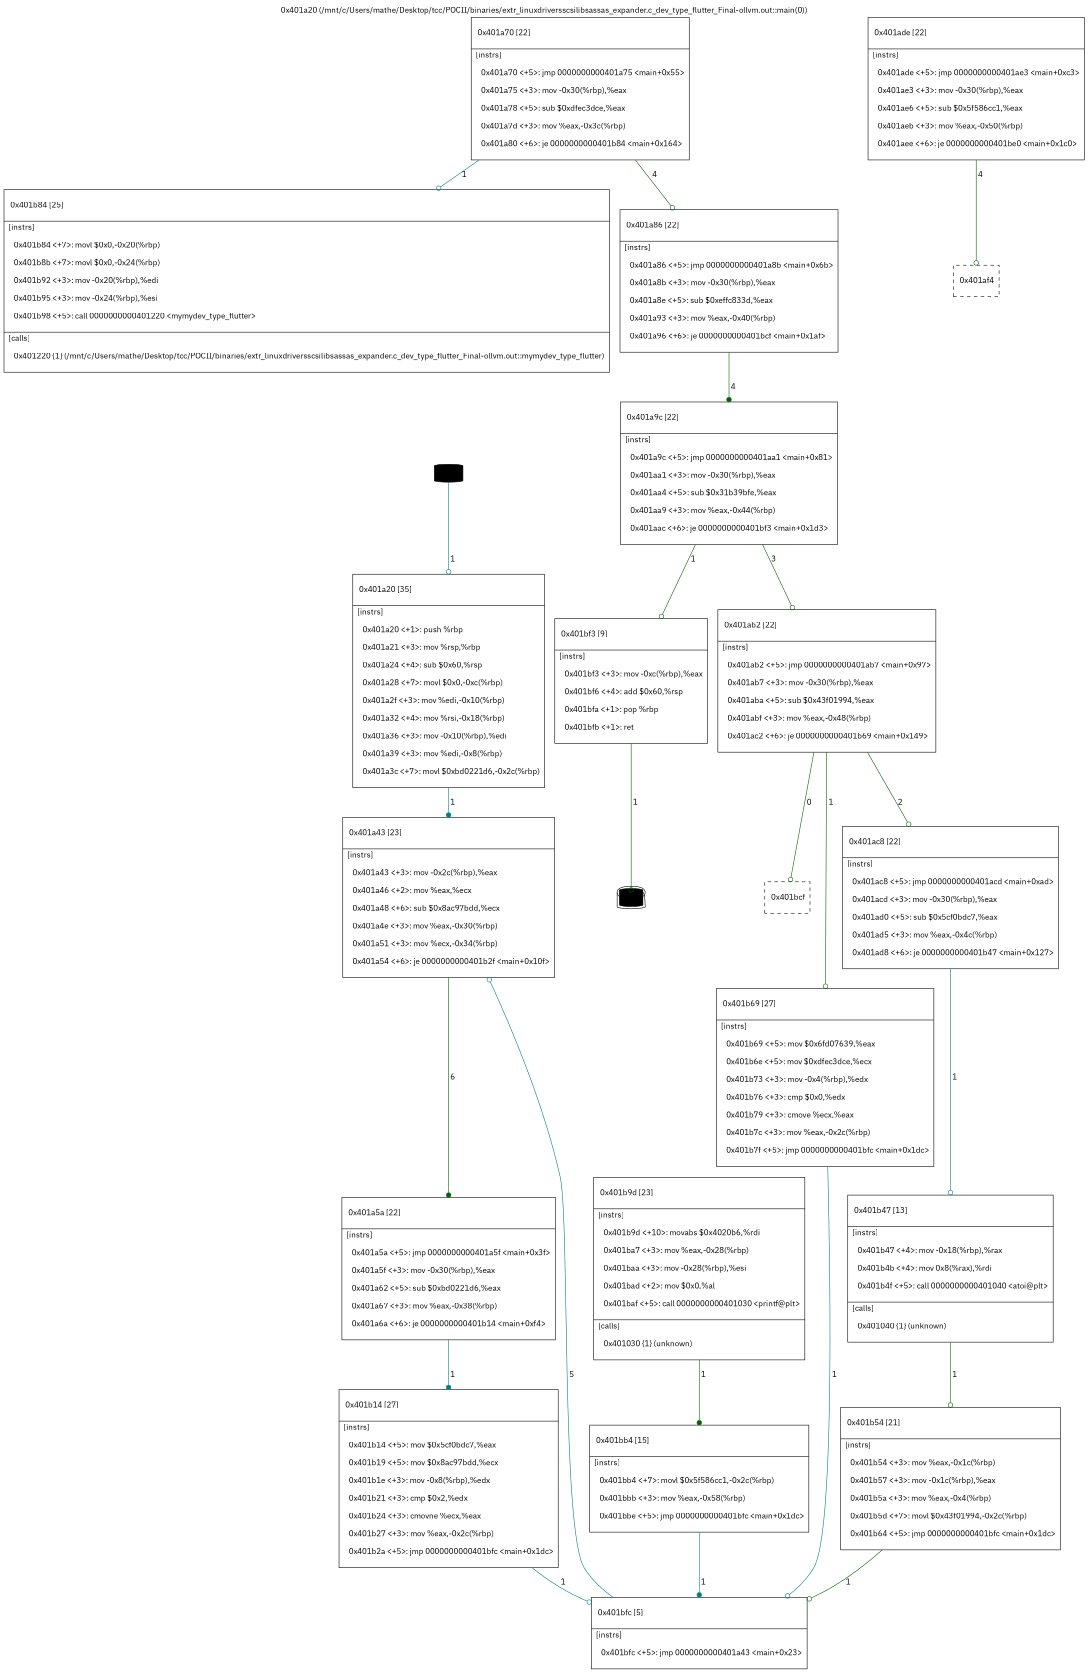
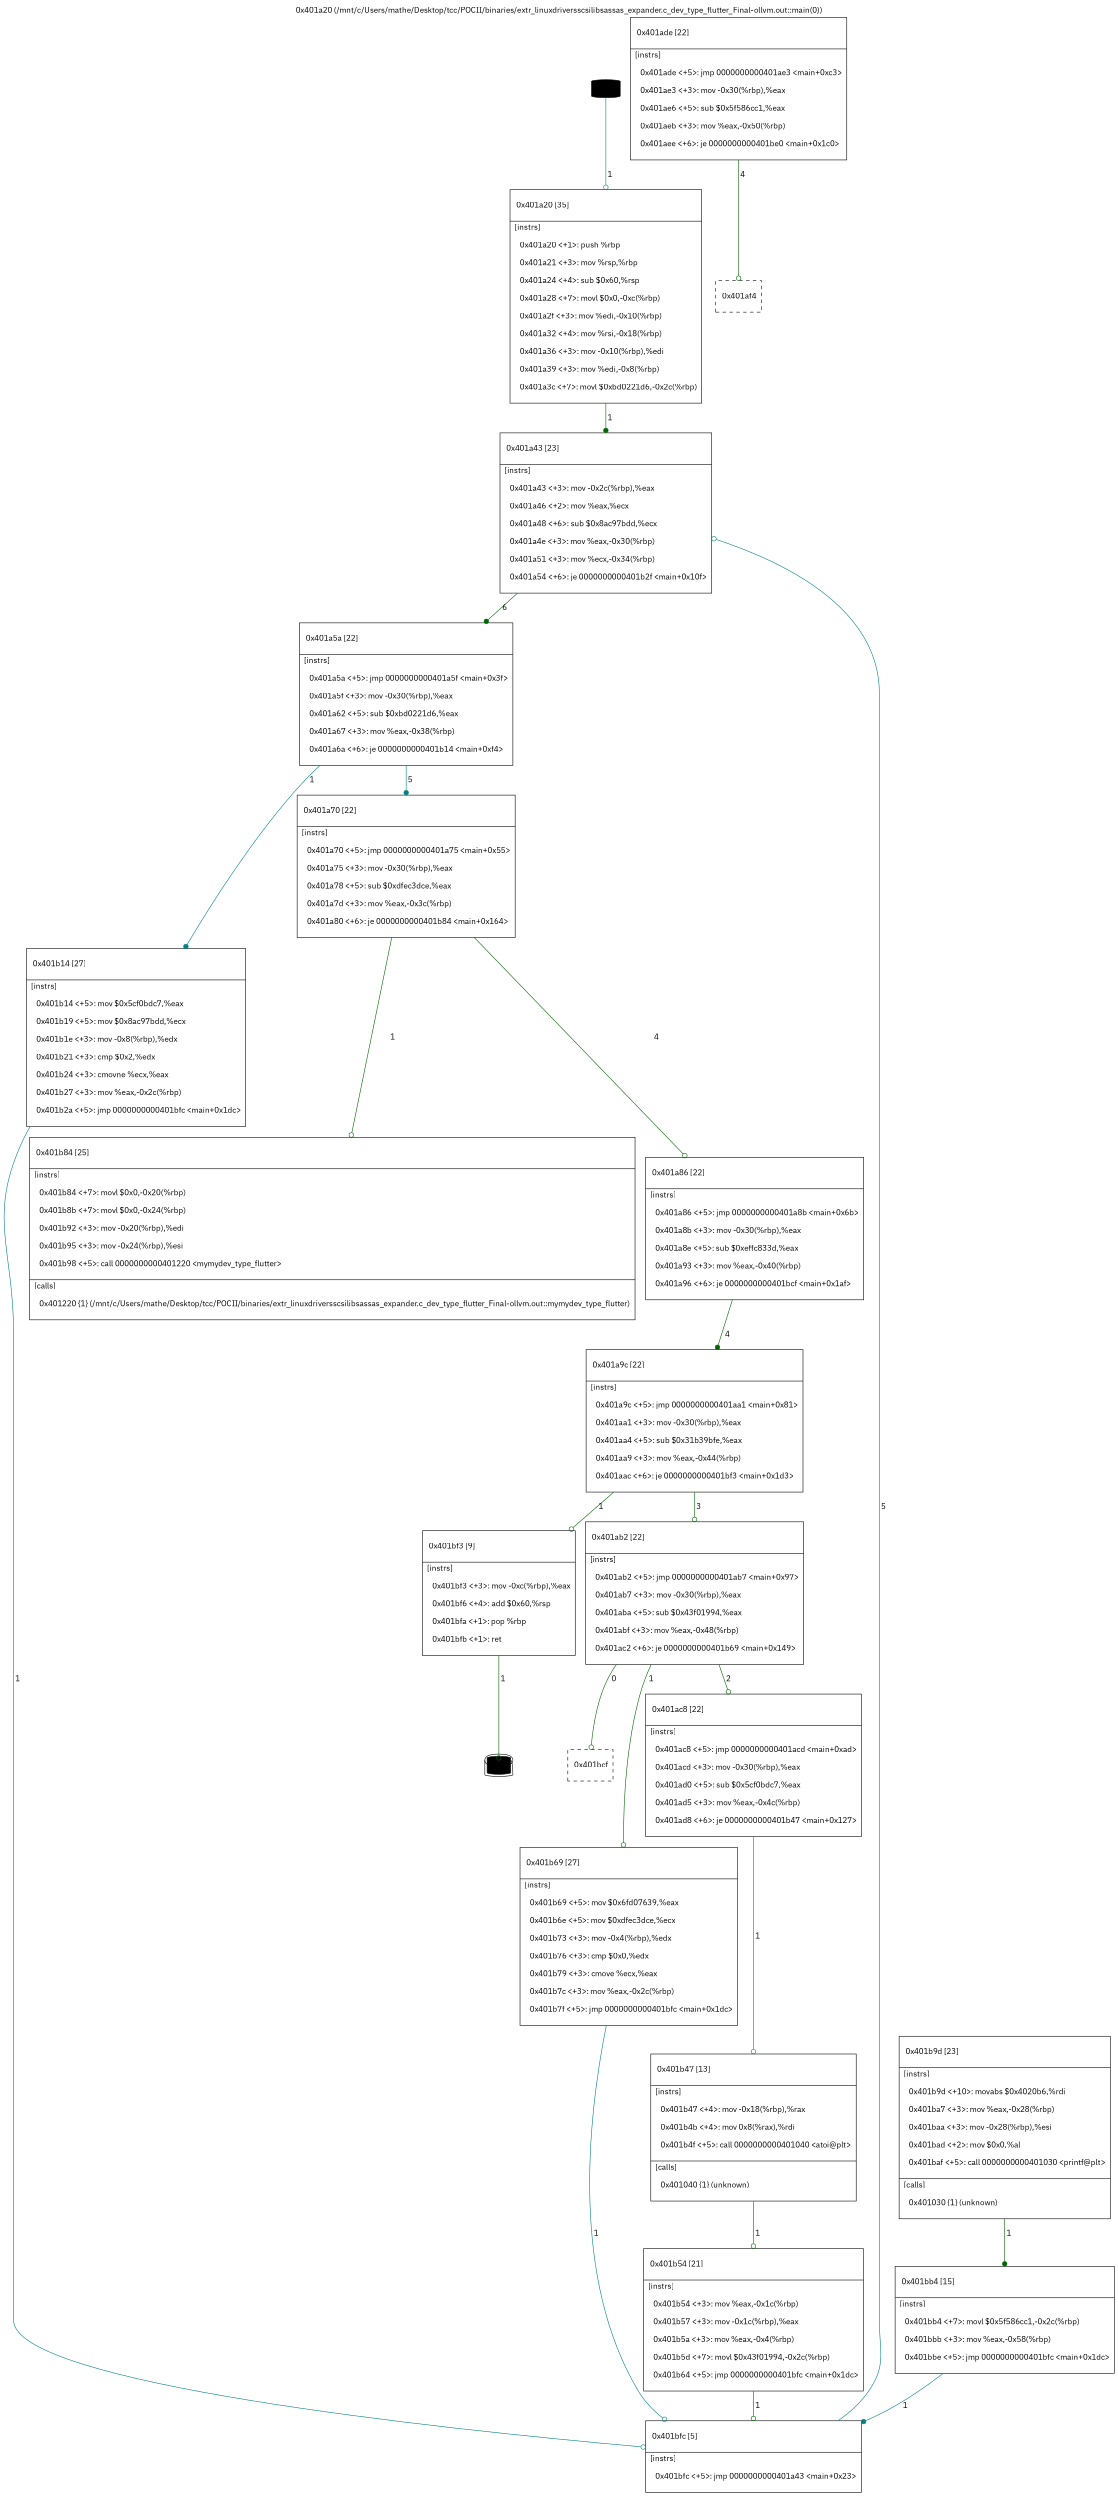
(460, 173) -> (372, 1035)
none -> (406, 778)
(449, 800) -> (606, 416)
